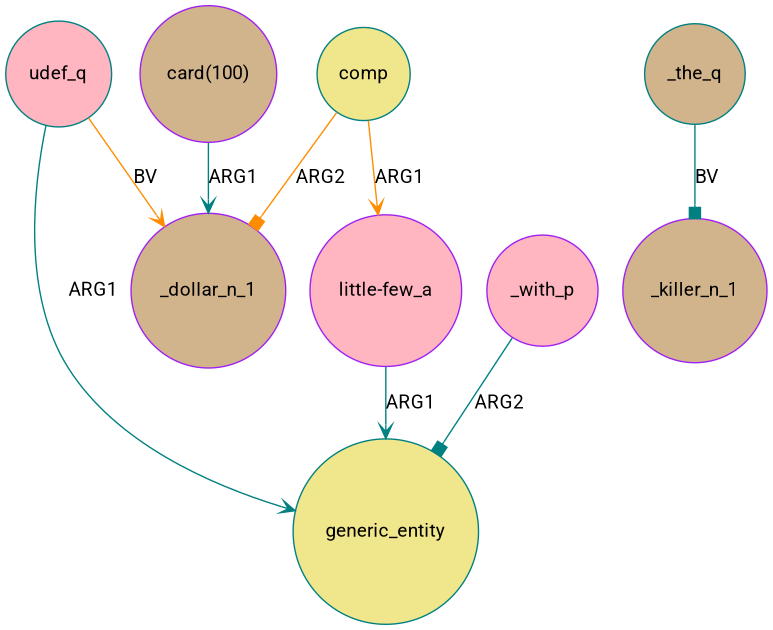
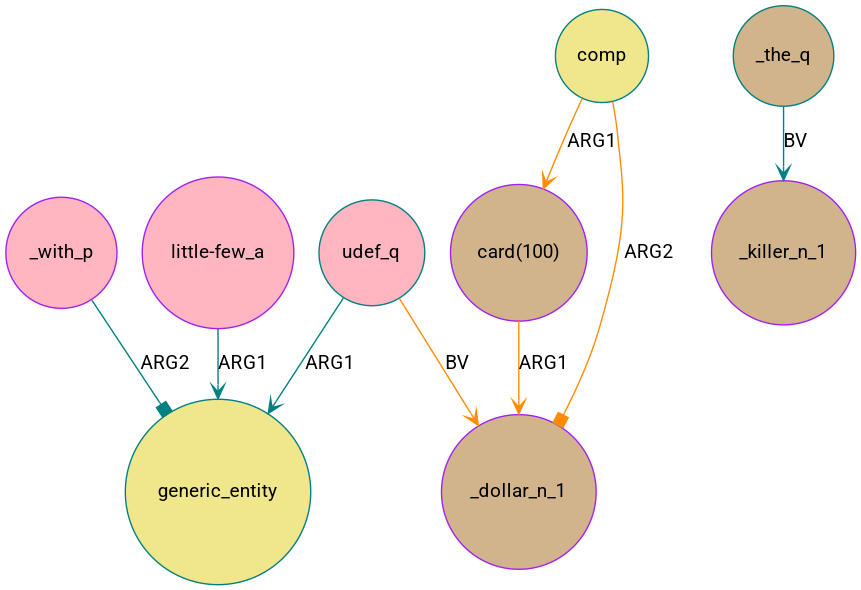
(373, 161) -> (565, 137)
(695, 165) -> (784, 137)
(208, 171) -> (519, 361)
